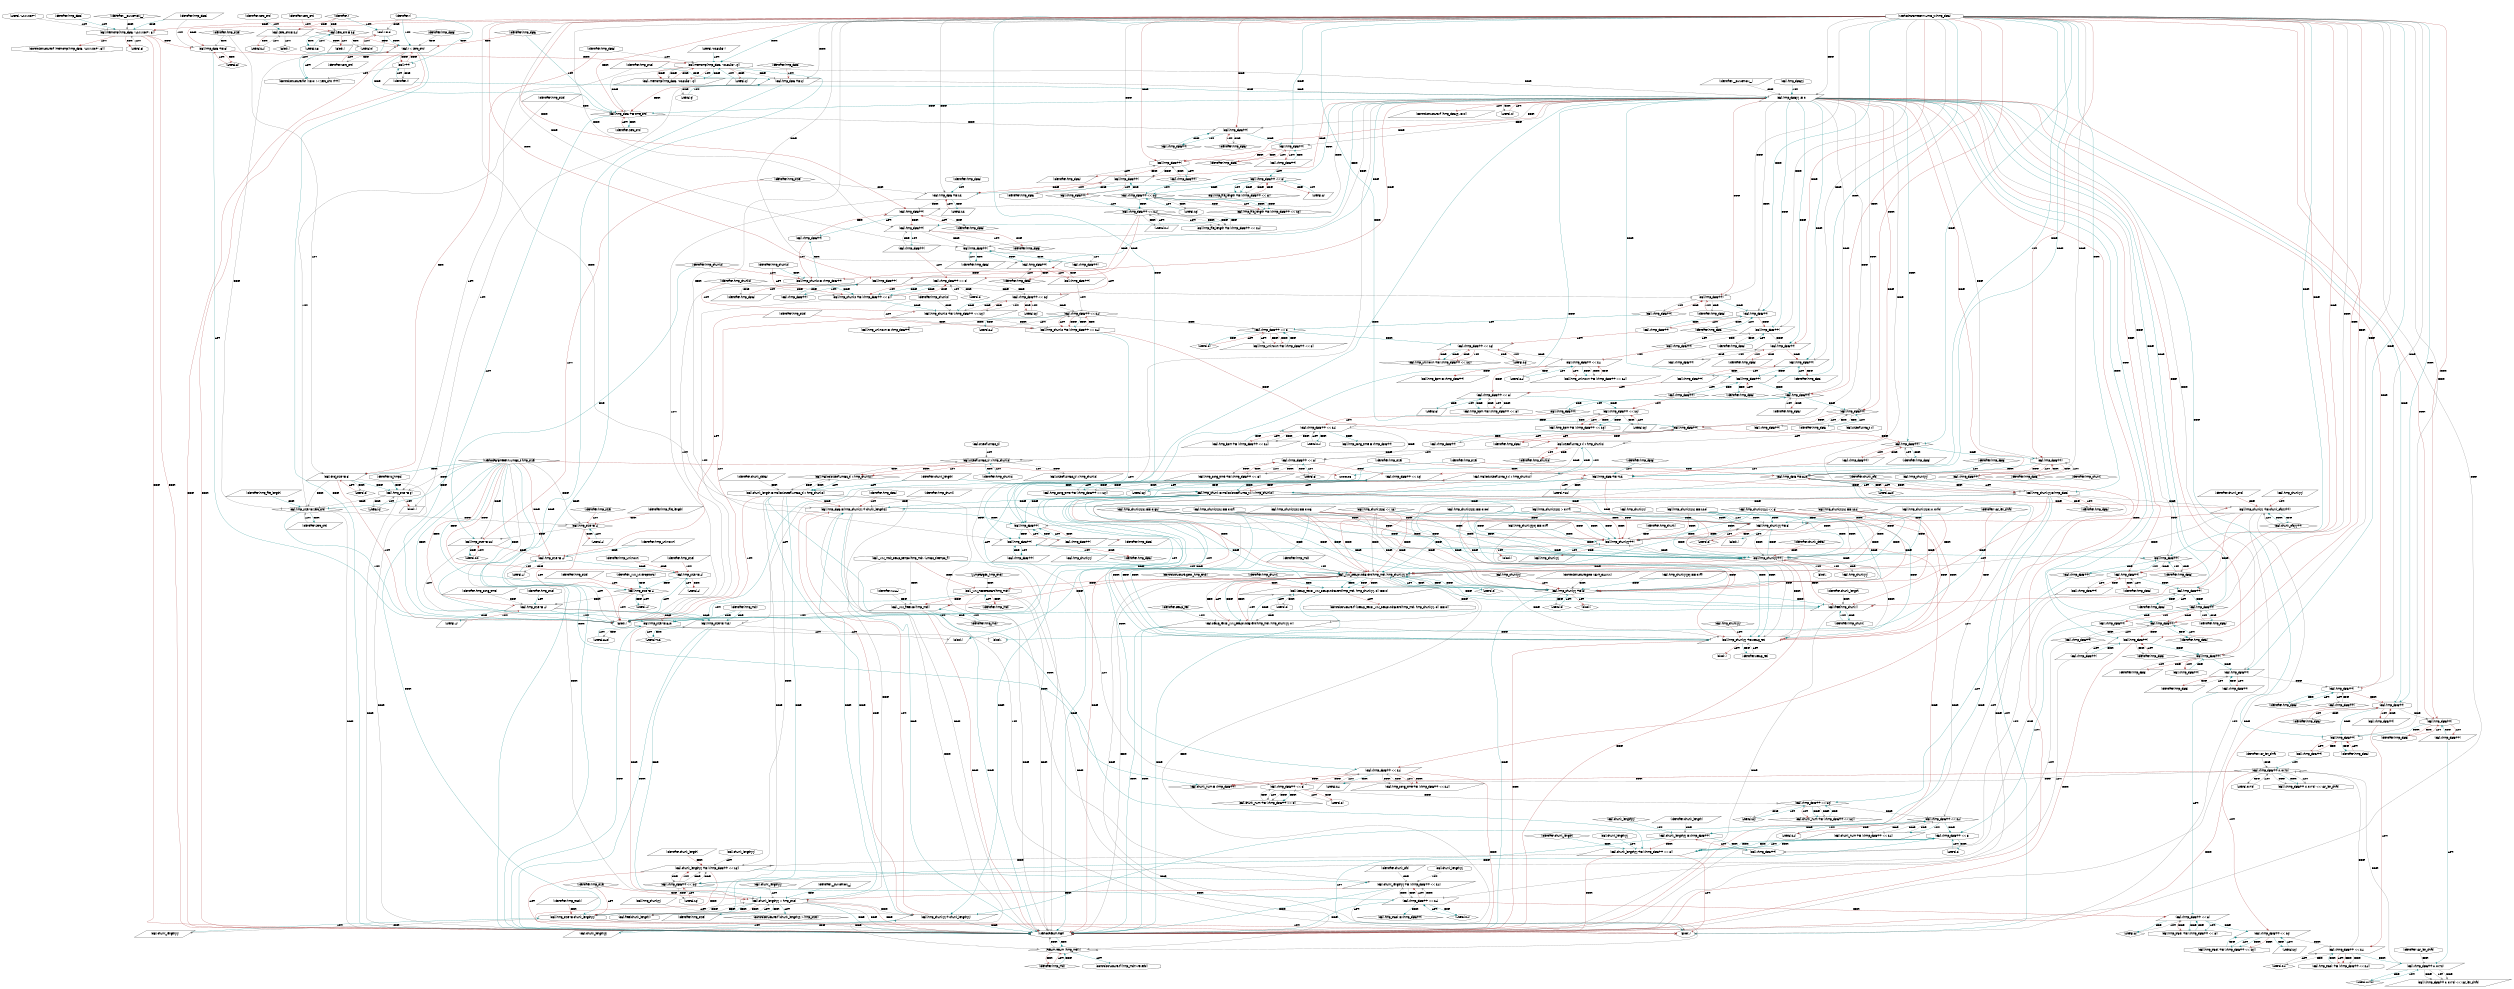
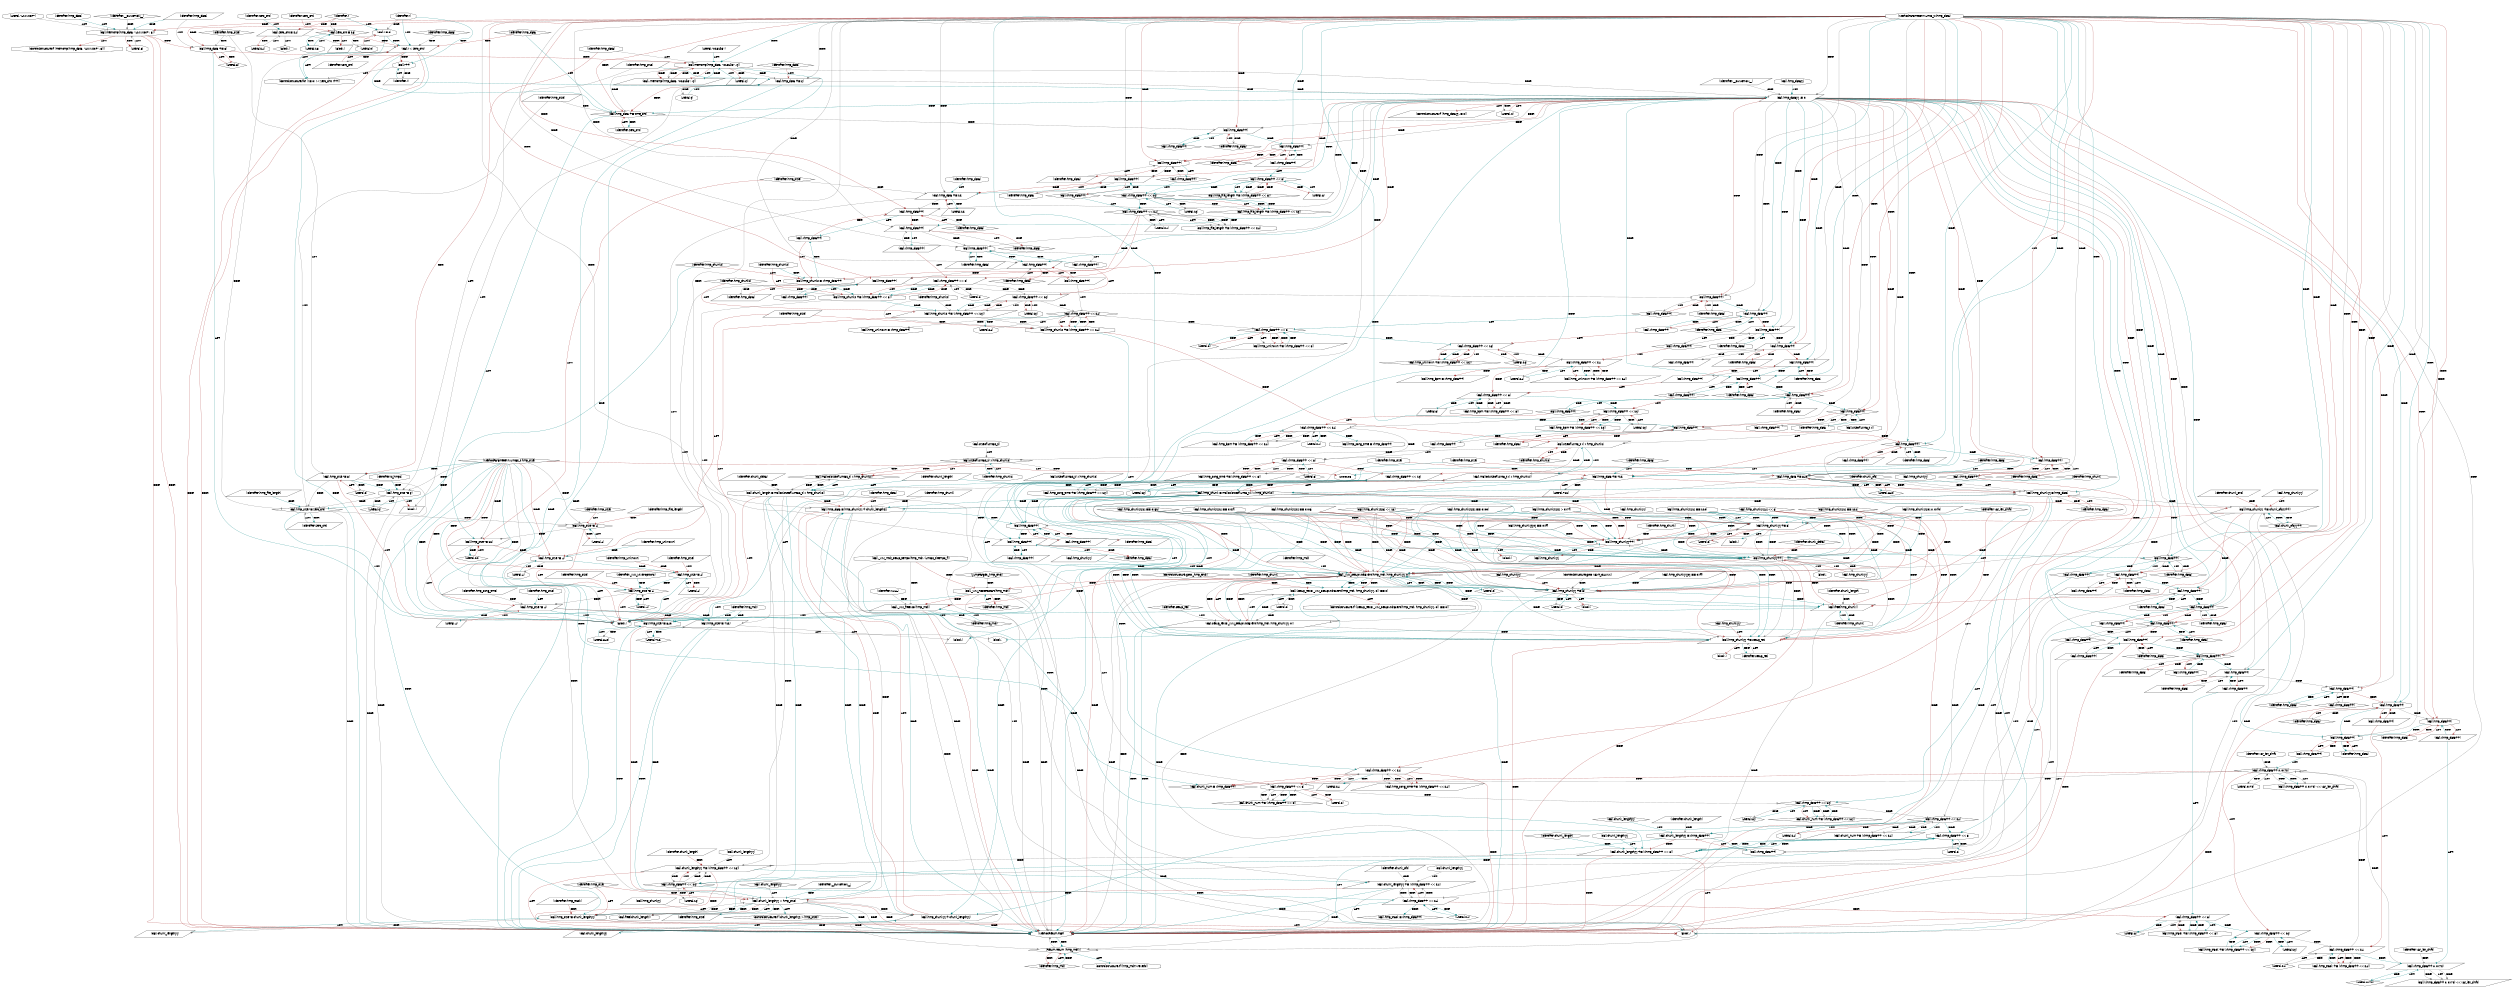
(409, 58) -> none
(337, 477) -> (337, 477)
